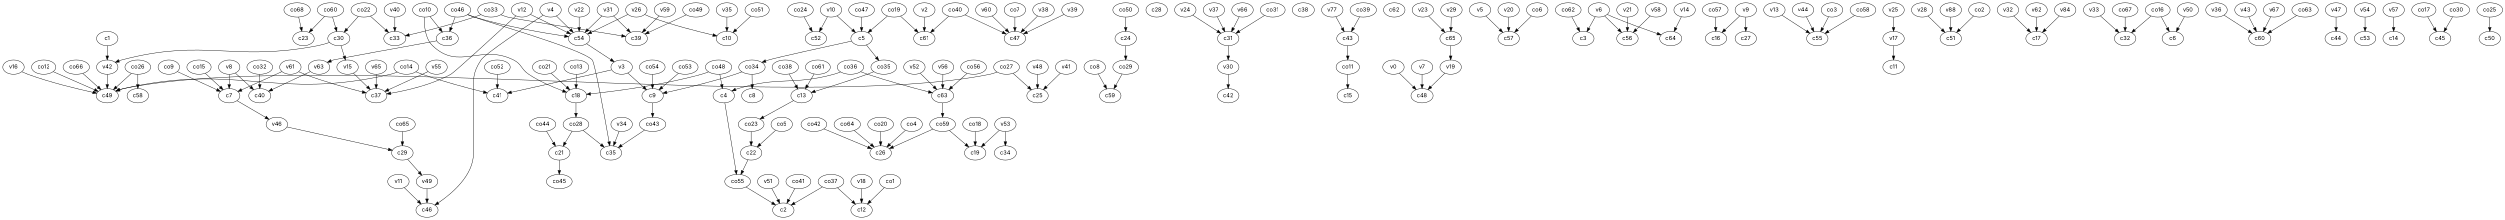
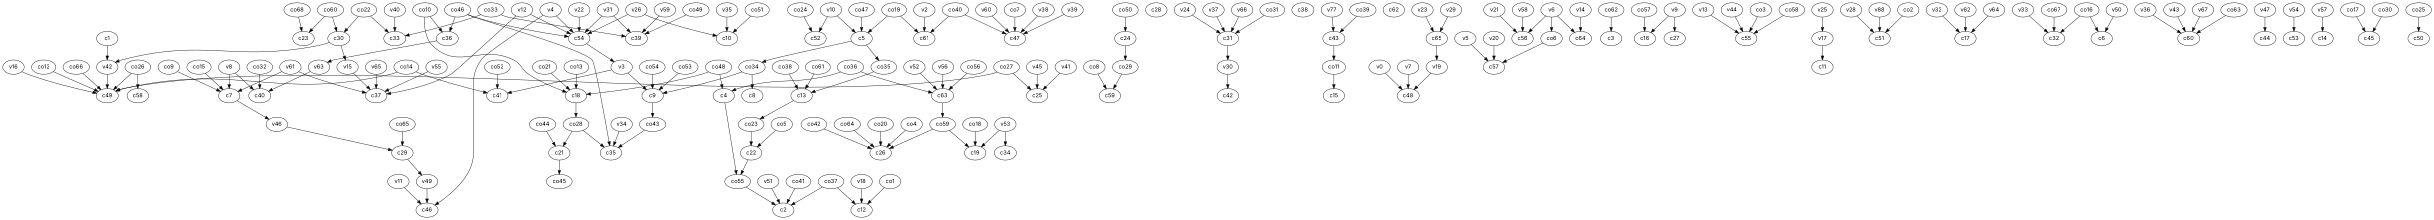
(2065, 10) -> (1994, 10)
(1592, 23) -> (1552, 22)
(1038, 67) -> (1037, 67)
